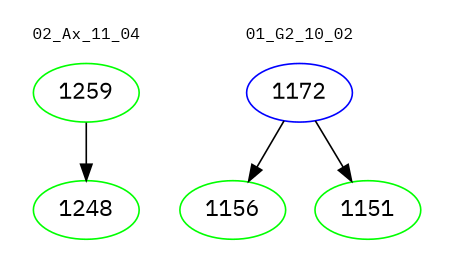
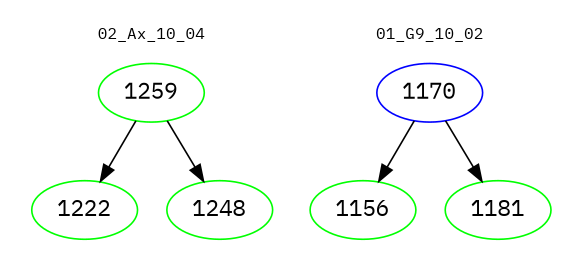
(87, 35) -> (152, 35)
(300, 35) -> (431, 35)
(300, 93) -> (430, 93)
none -> (85, 210)
(368, 210) -> (498, 210)
